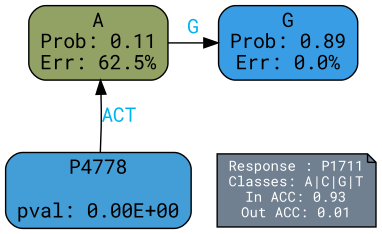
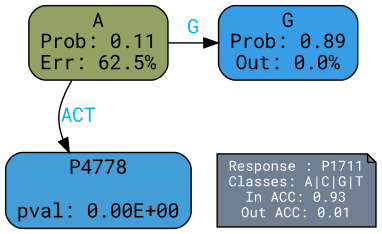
(288, 43) -> (288, 43)
(101, 123) -> (60, 109)
